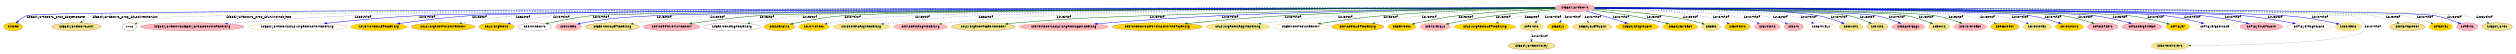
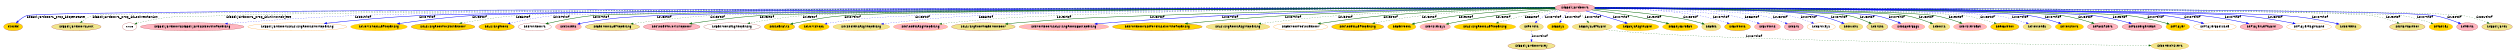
(2310, 14) -> (1877, 41)
(1752, 17) -> (1752, 17)
